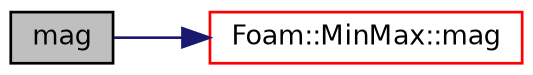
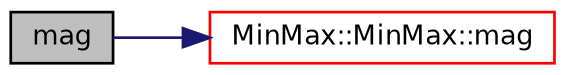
(366, 38) -> (382, 38)
